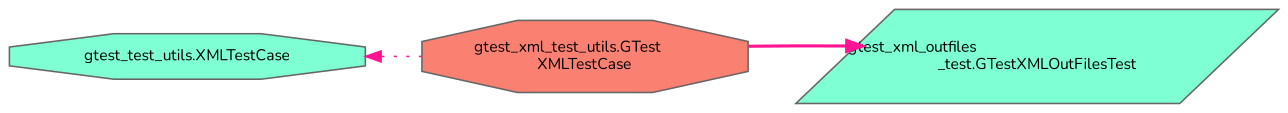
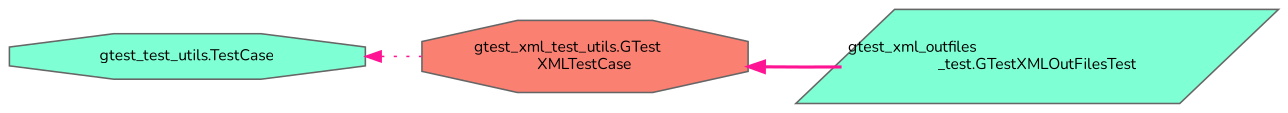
(798, 46) -> (803, 67)
(187, 56) -> (187, 56)
